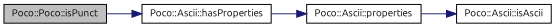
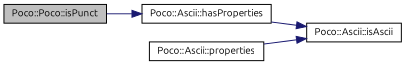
(284, 14) -> (284, 24)
